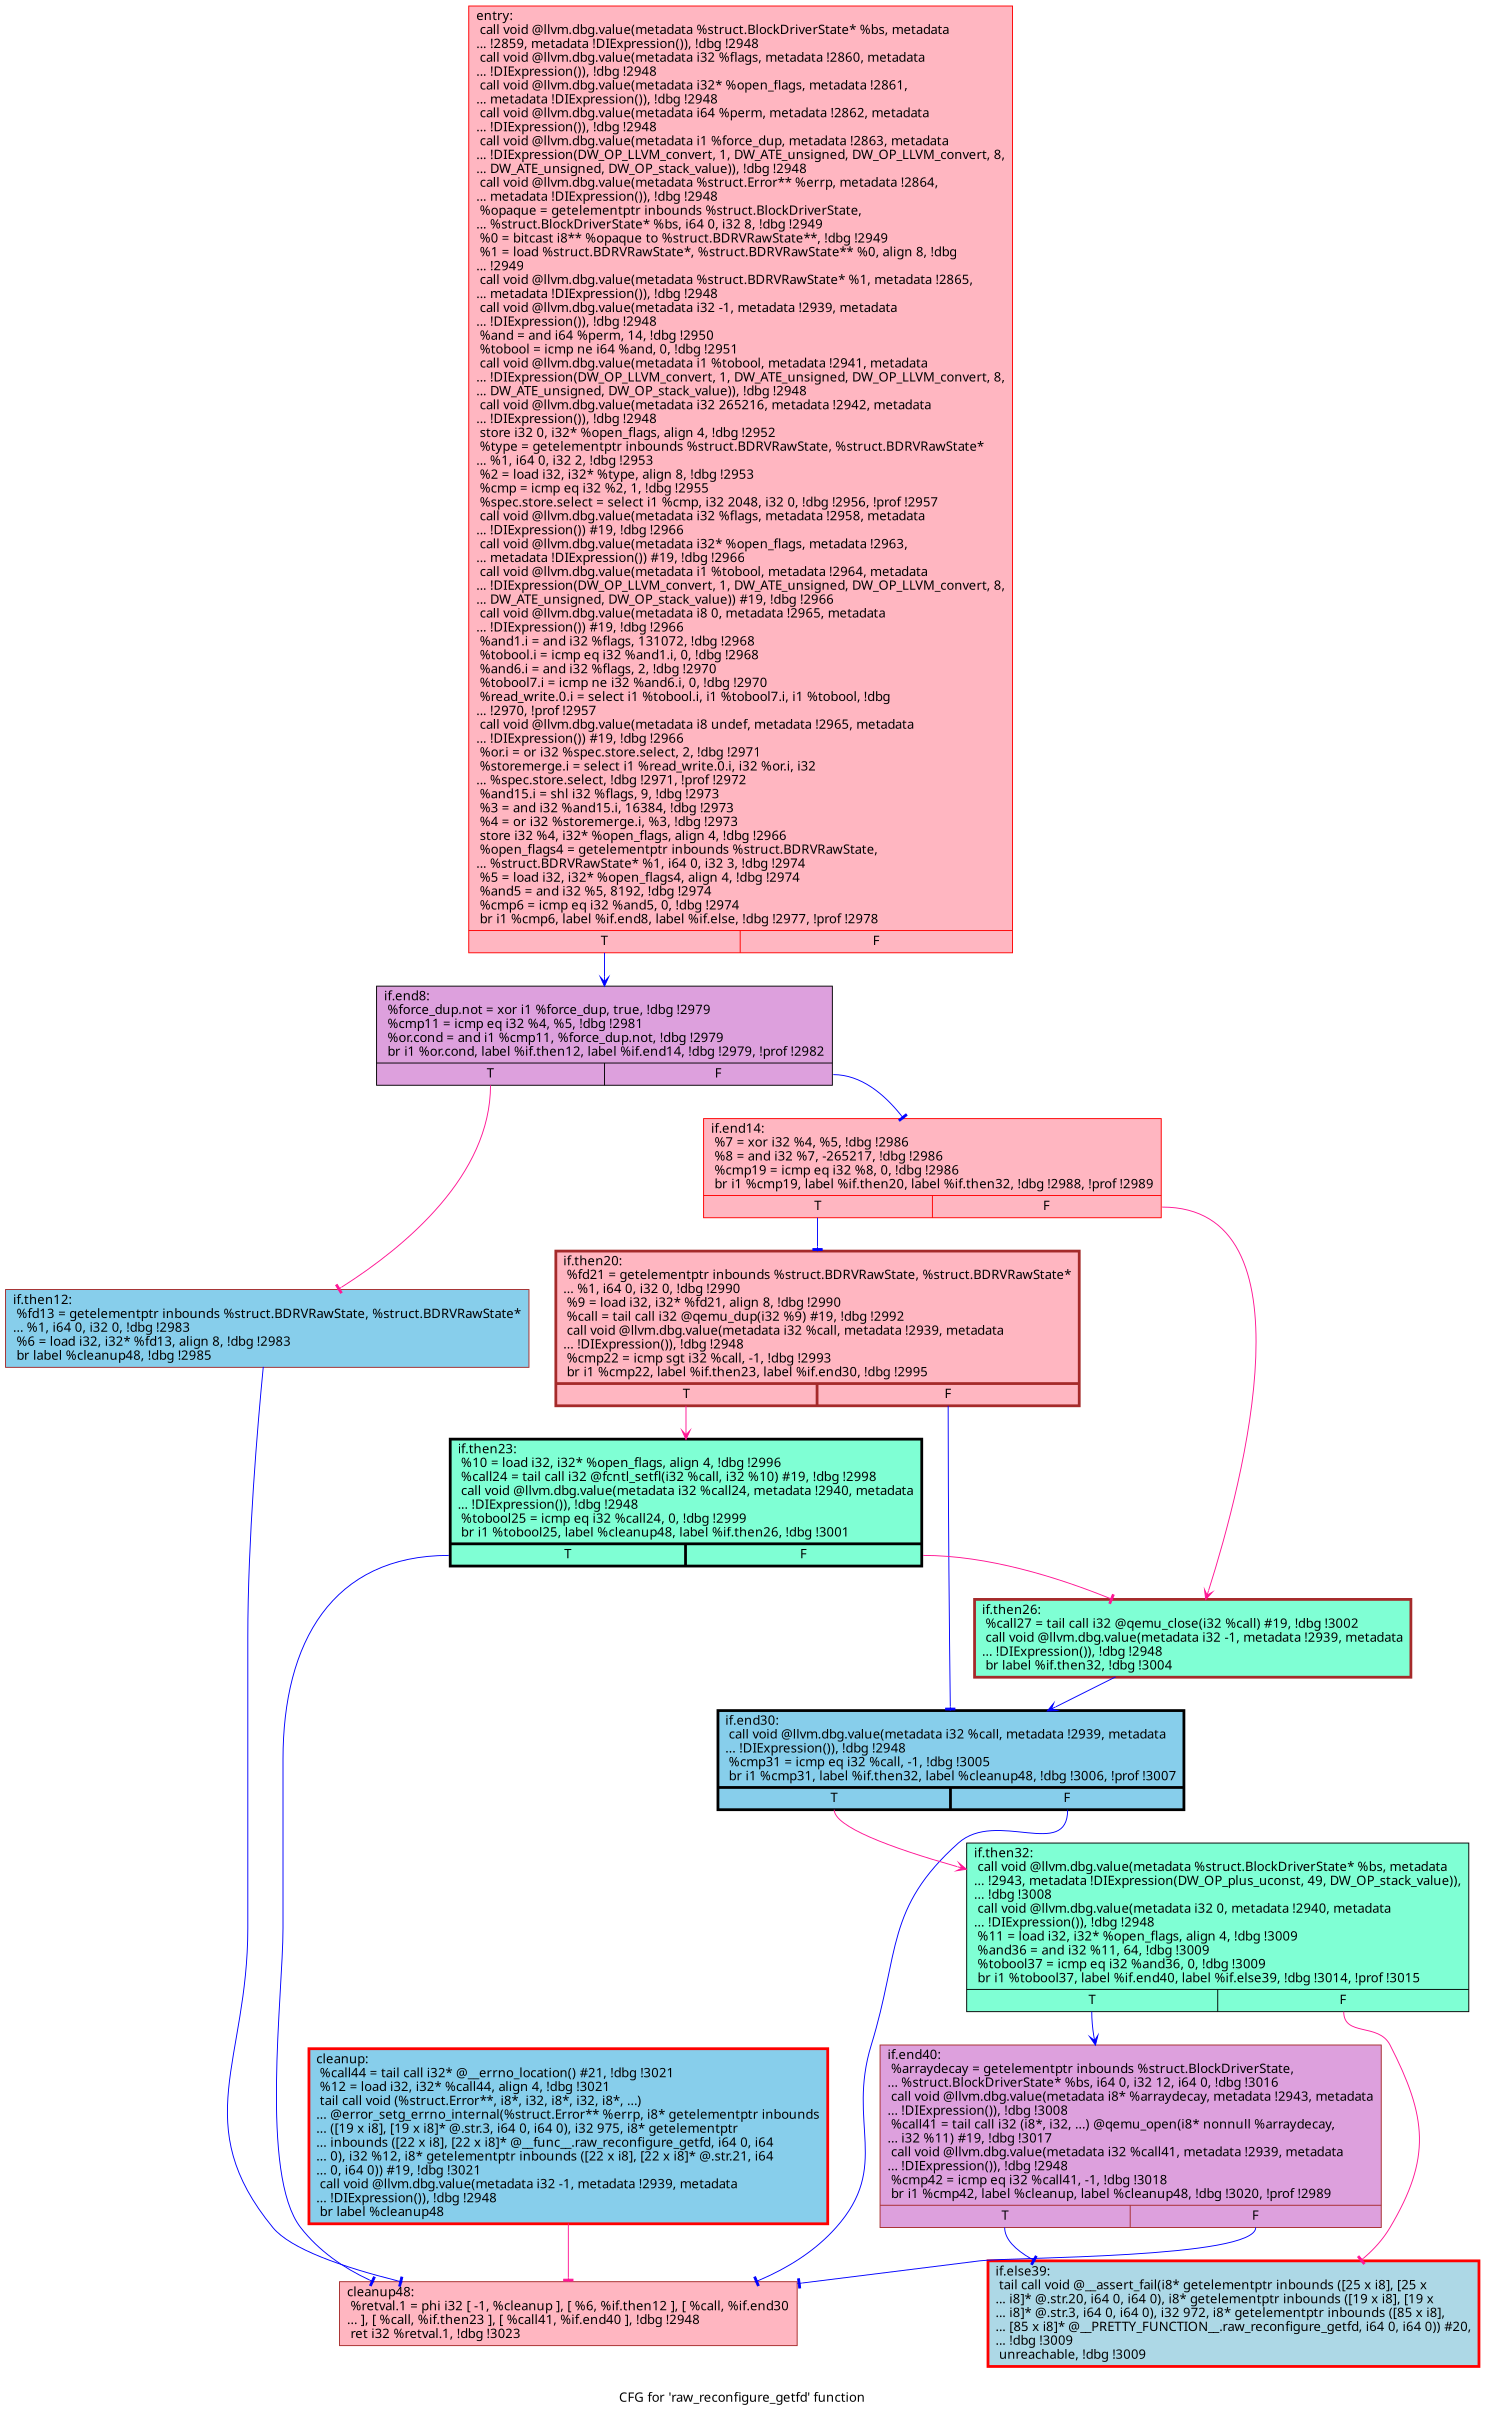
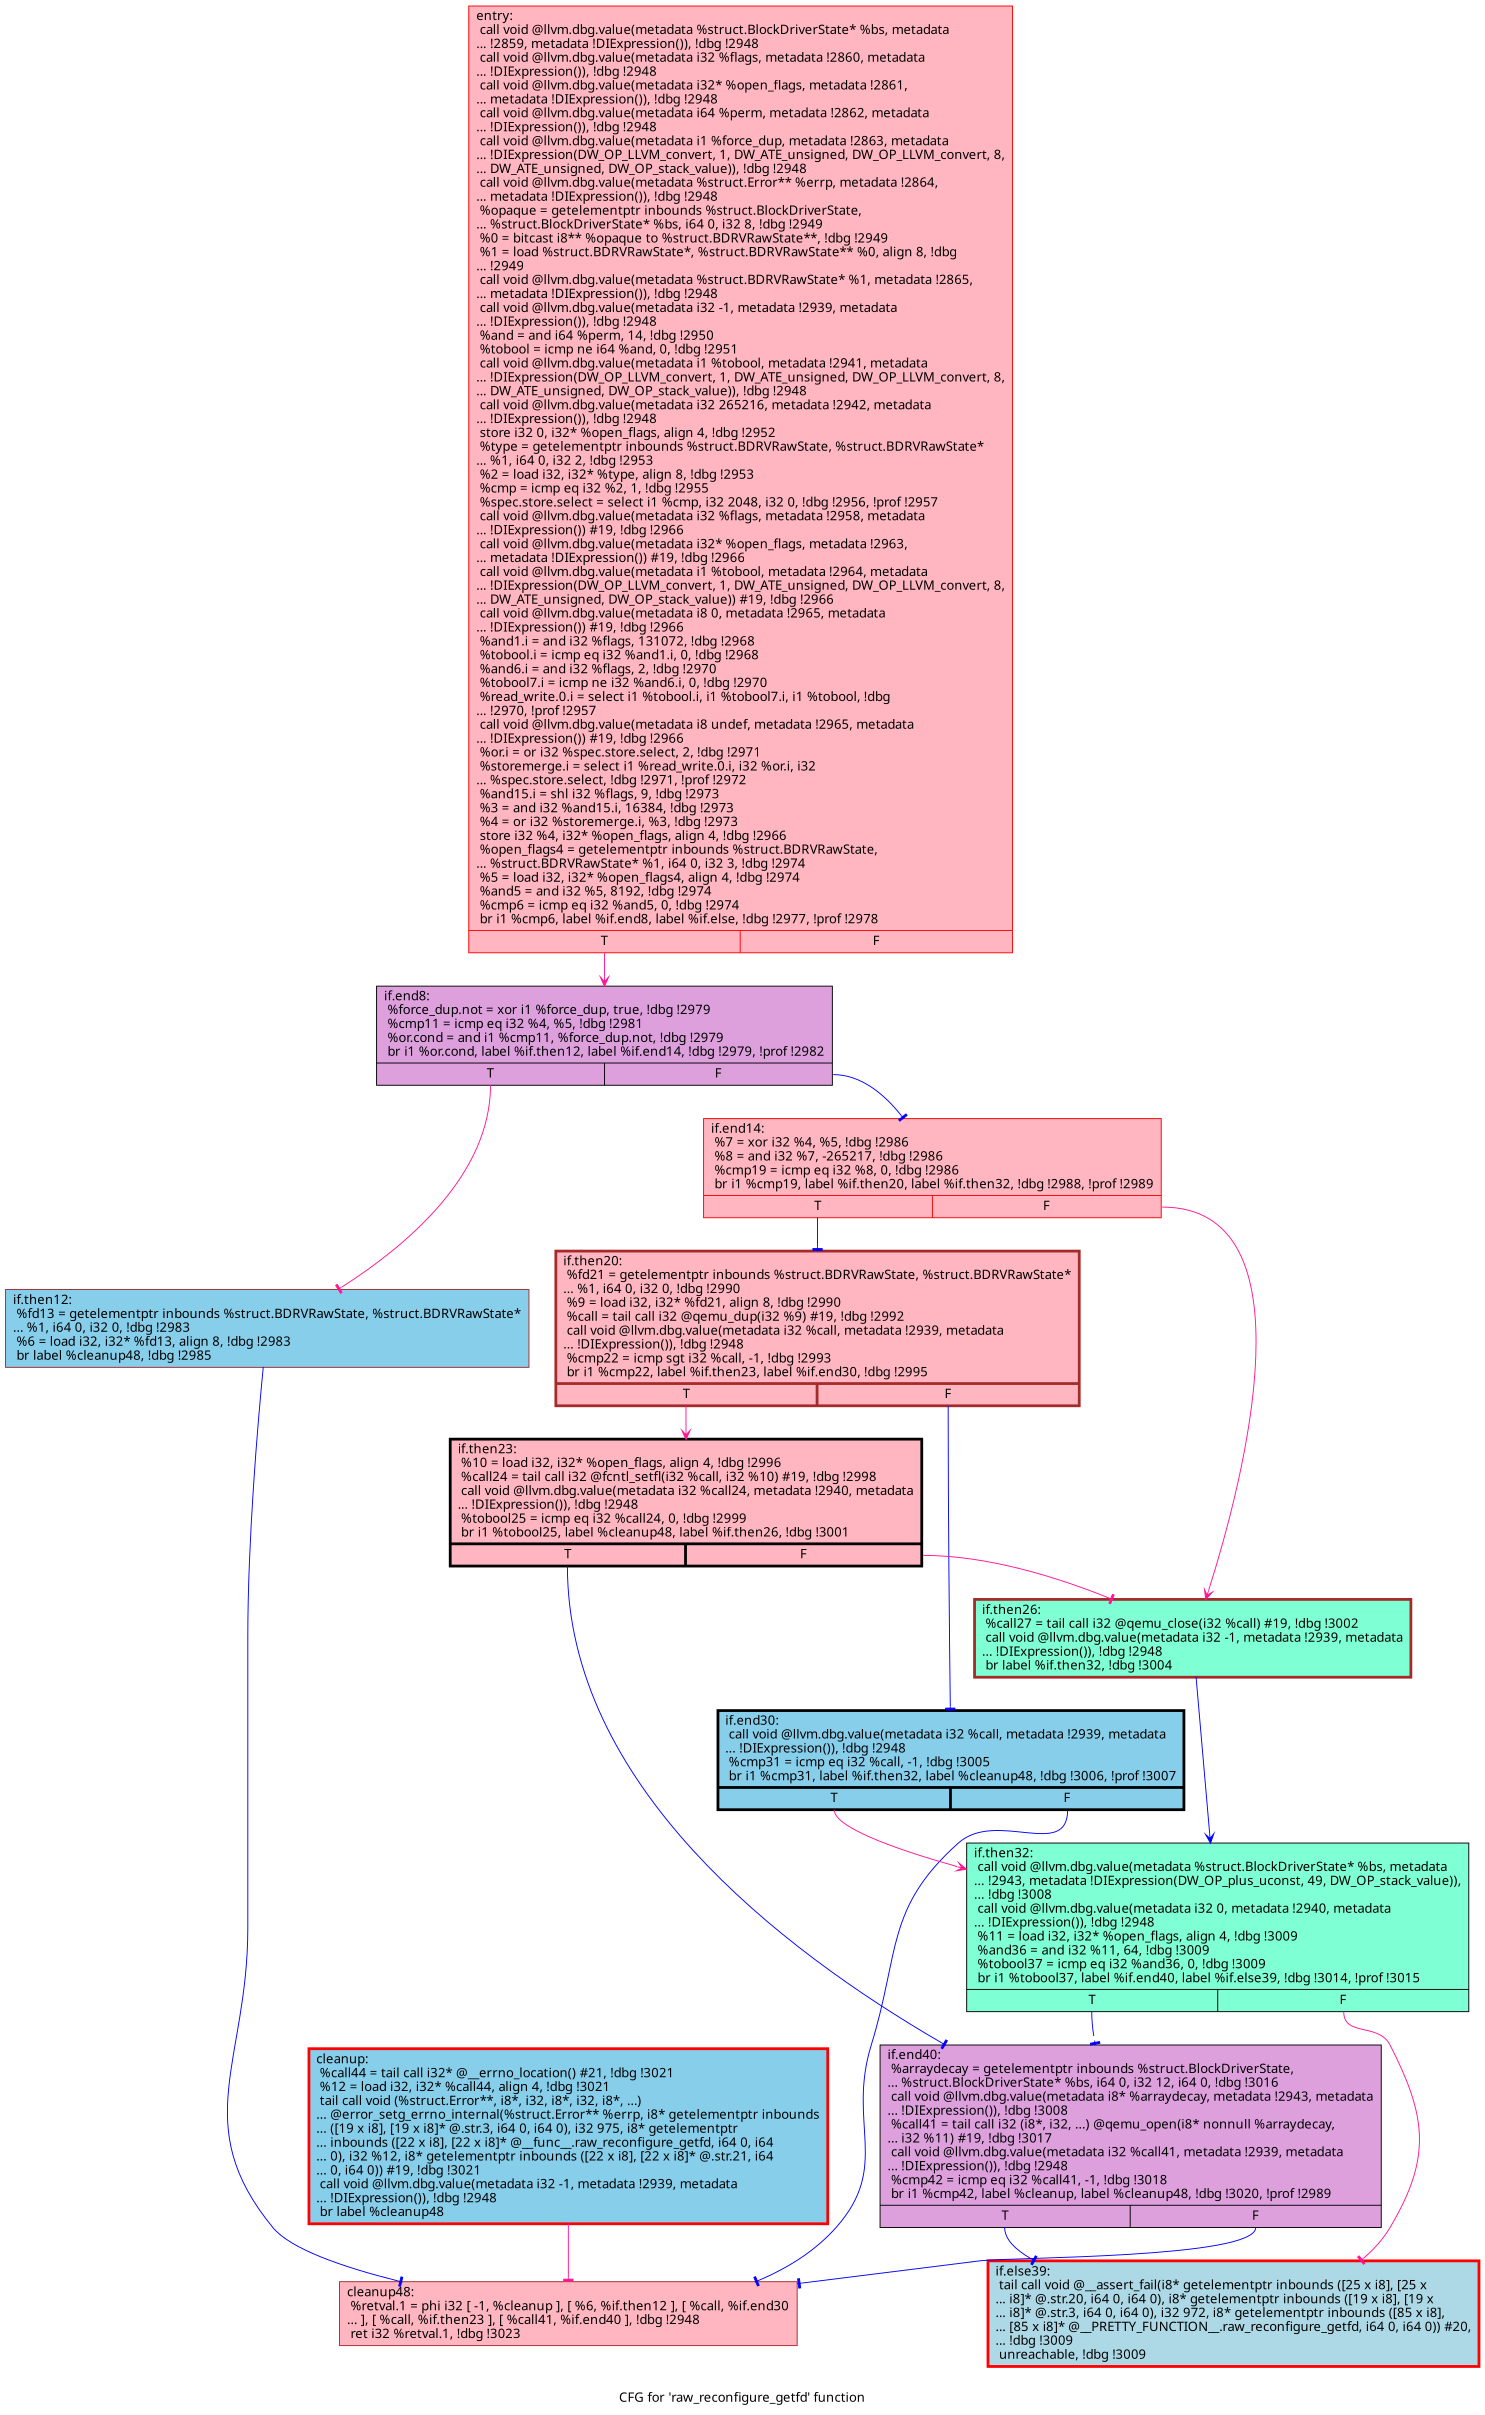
(604, 965) -> (604, 965)
(686, 1503) -> (686, 1503)
(1086, 1692) -> (1203, 1755)
(283, 1890) -> (692, 1850)
(1092, 2024) -> (1092, 2024)
(1131, 2136) -> (1131, 2136)
